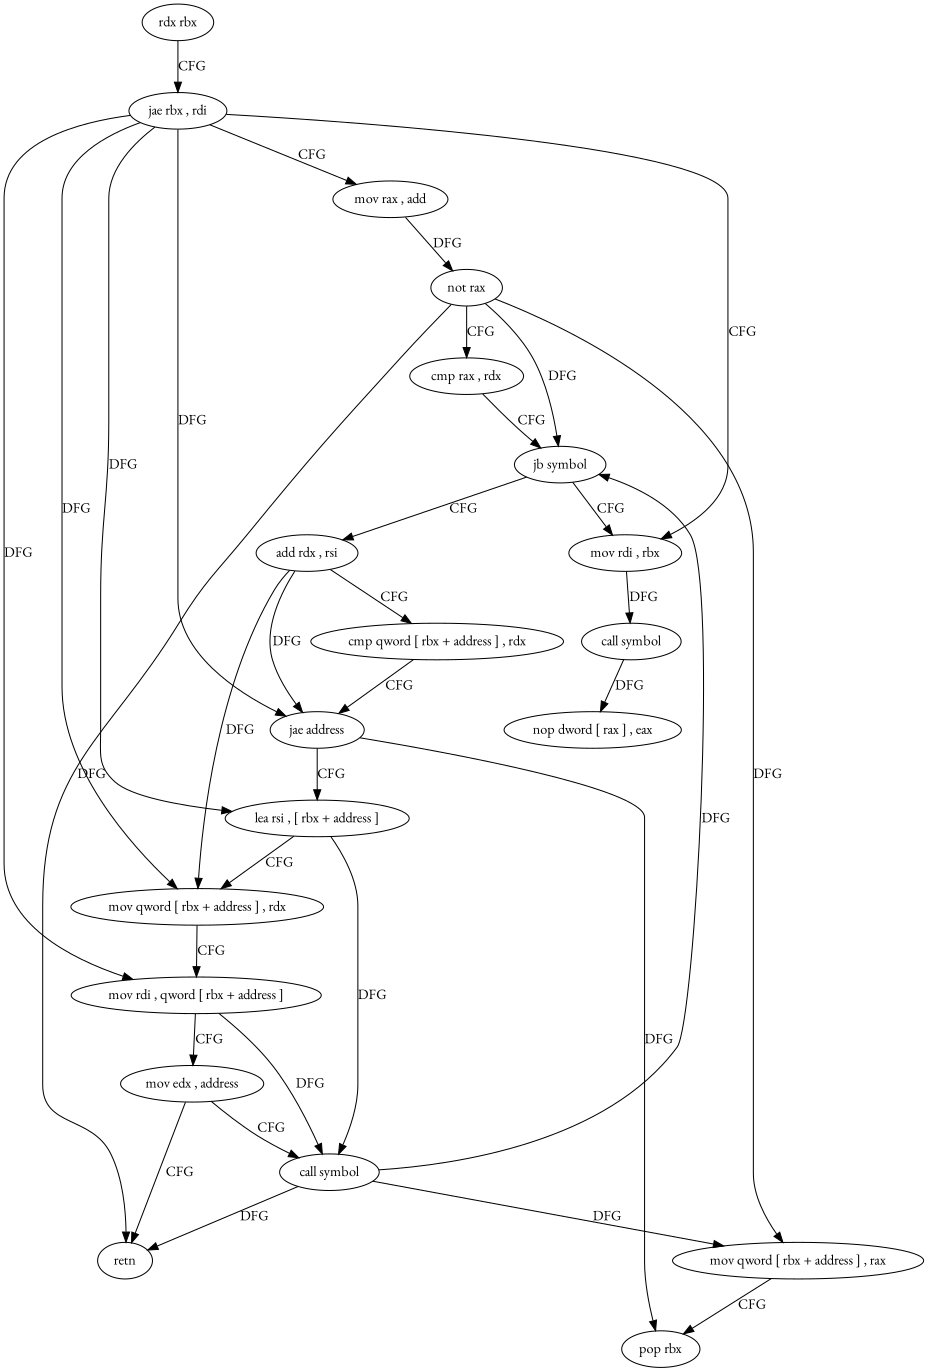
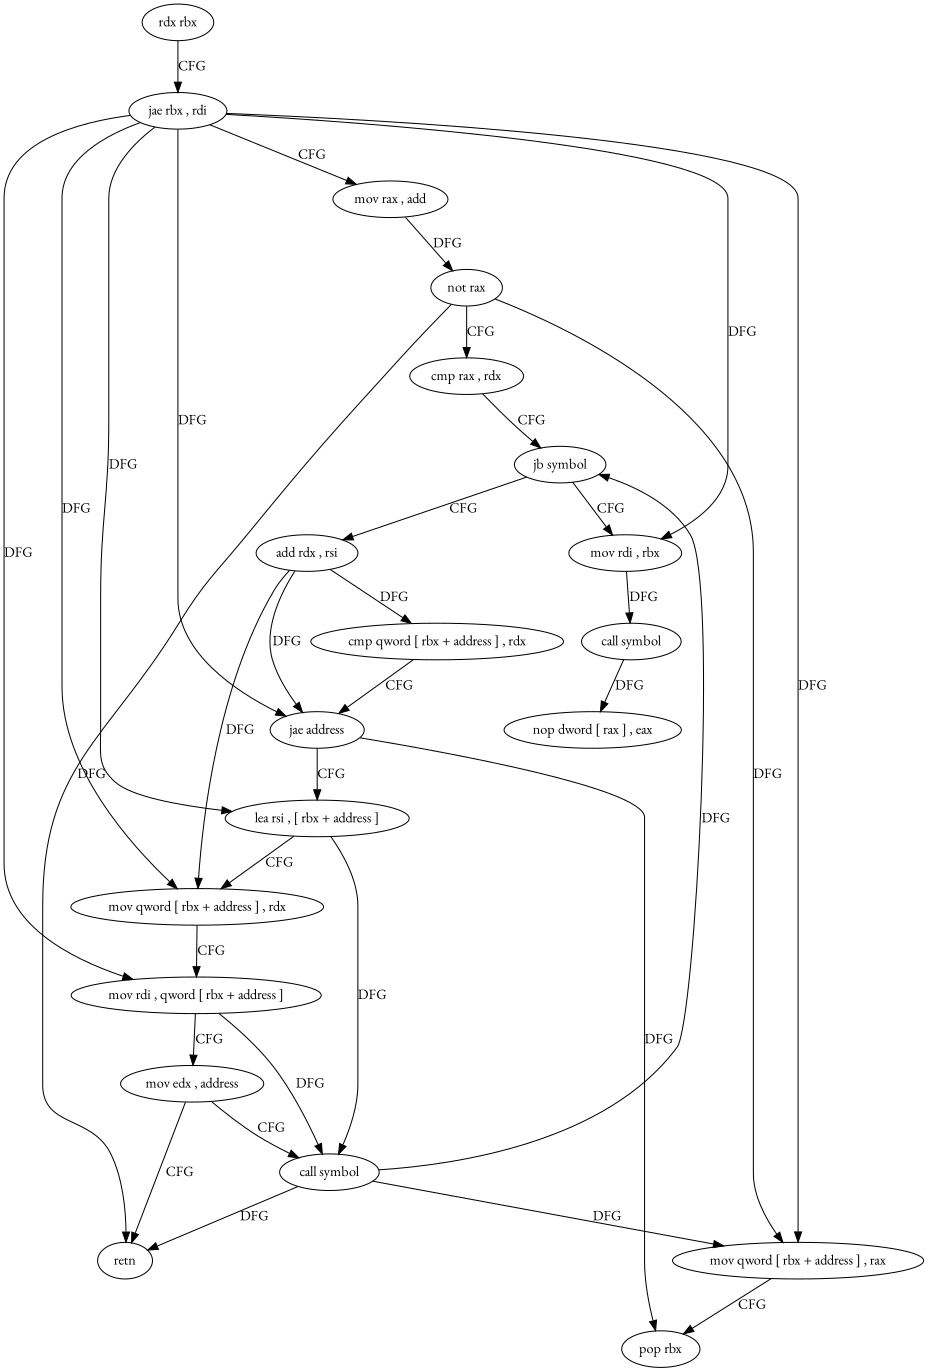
(743, 332) -> (743, 332)
(535, 362) -> none
none -> (798, 422)
(394, 597) -> (394, 597)
